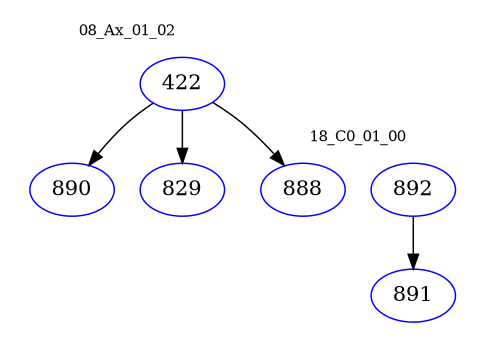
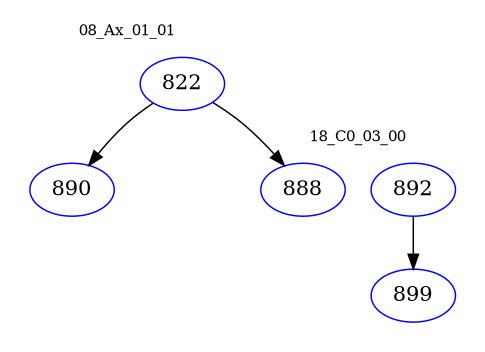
(127, 32) -> (127, 32)
(182, 84) -> (182, 84)
(358, 138) -> (358, 138)
(182, 190) -> none
(413, 296) -> (413, 296)
